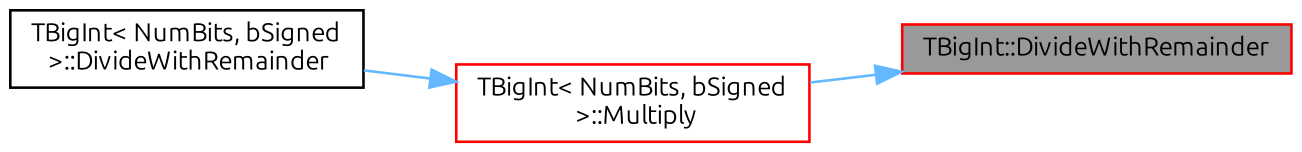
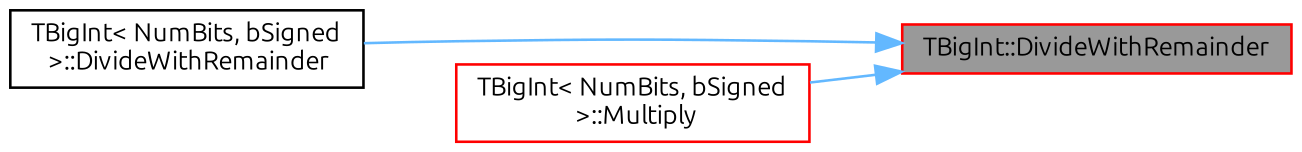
(397, 74) -> (620, 40)
